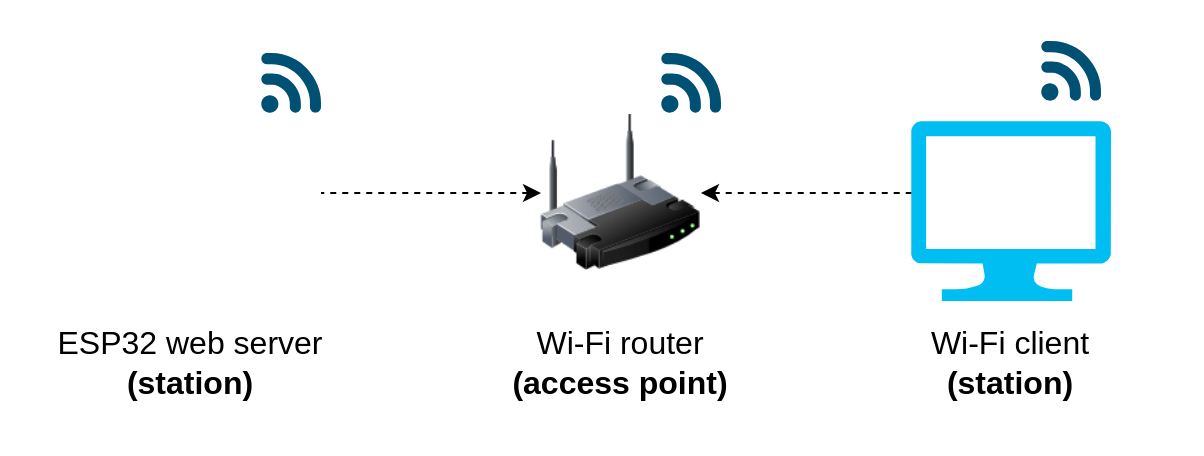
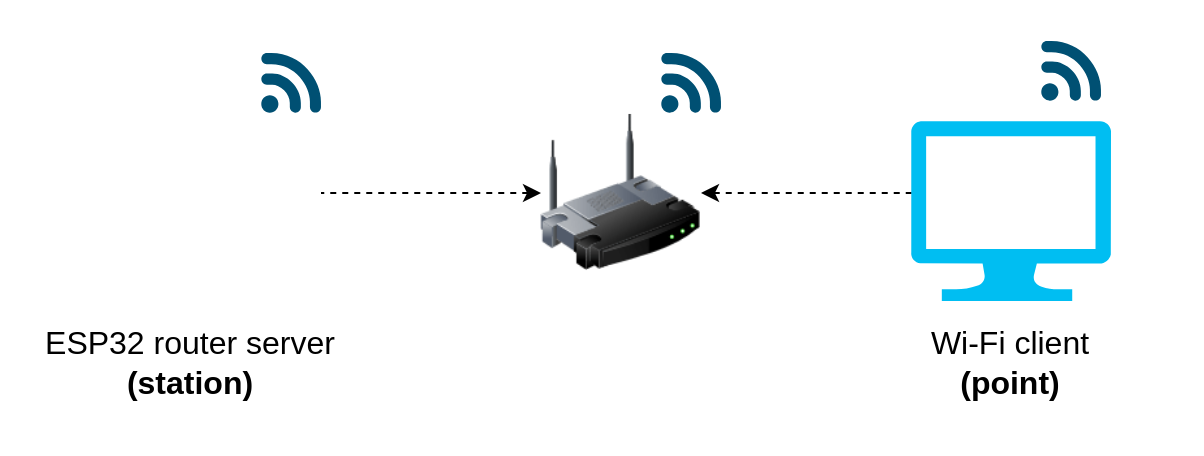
(191, 363) -> (191, 363)
(621, 363) -> none
(1011, 363) -> (1011, 363)
